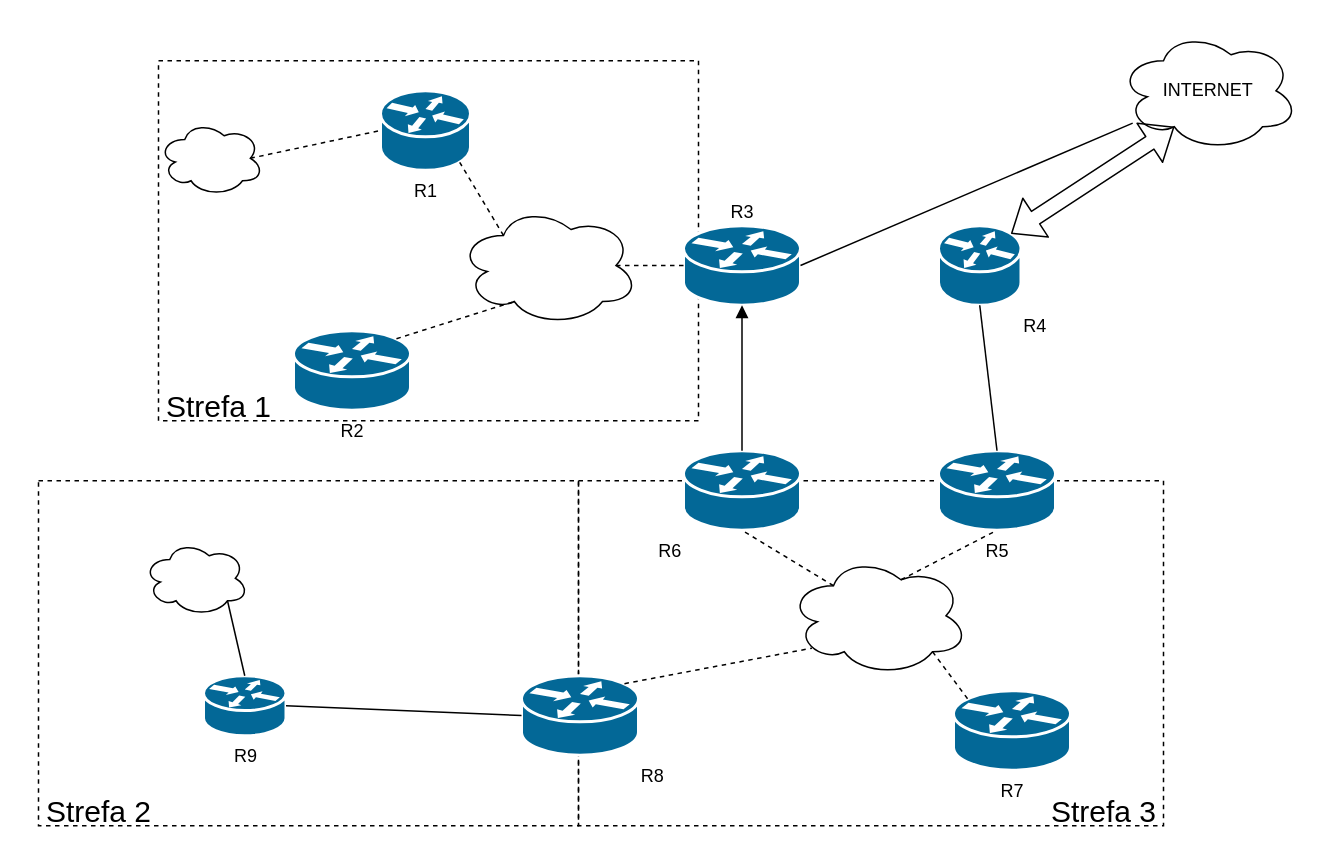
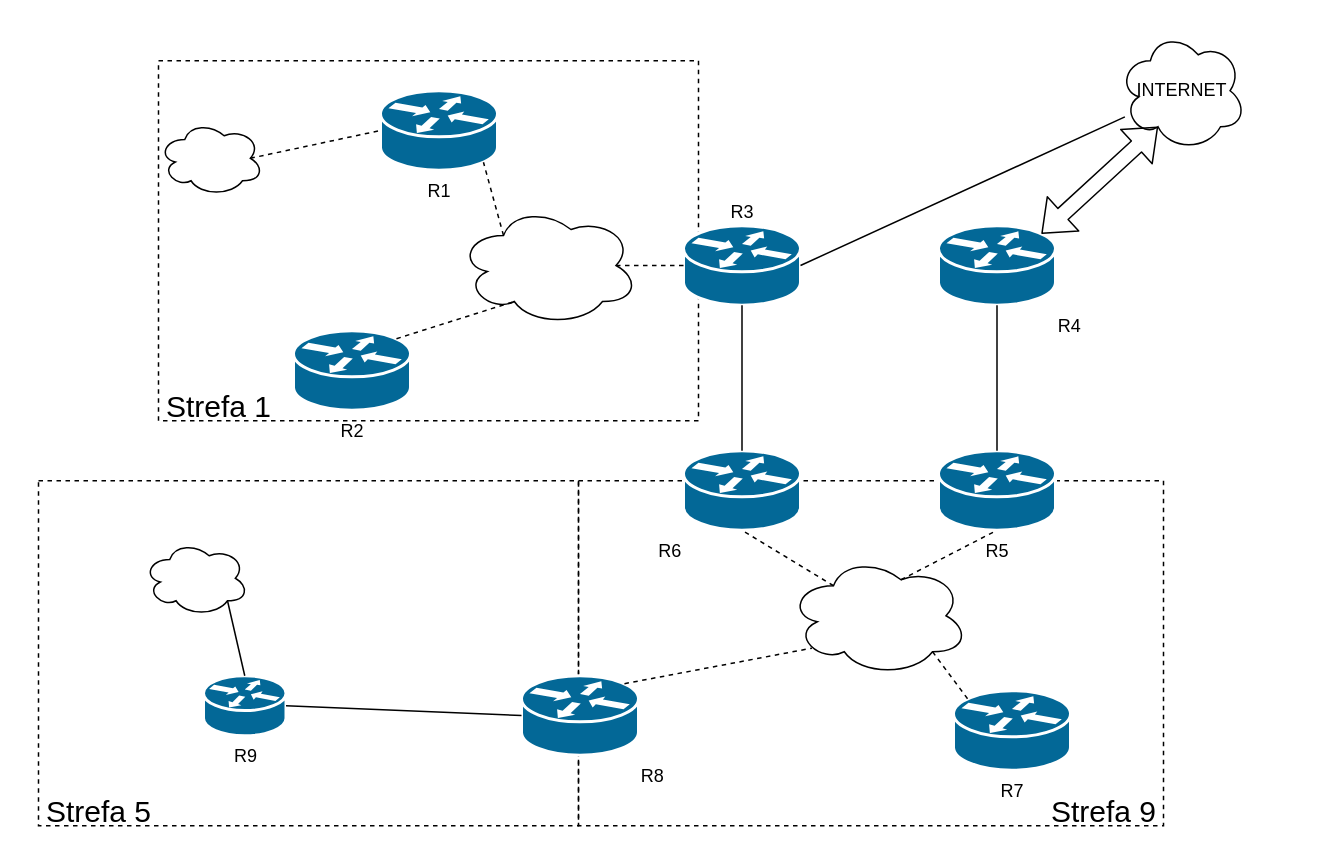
(1208, 91) -> (1182, 91)
(425, 131) -> (439, 131)
(980, 266) -> (997, 266)
(742, 318) -> (742, 313)
(99, 811) -> (99, 811)
(1104, 811) -> (1104, 811)
